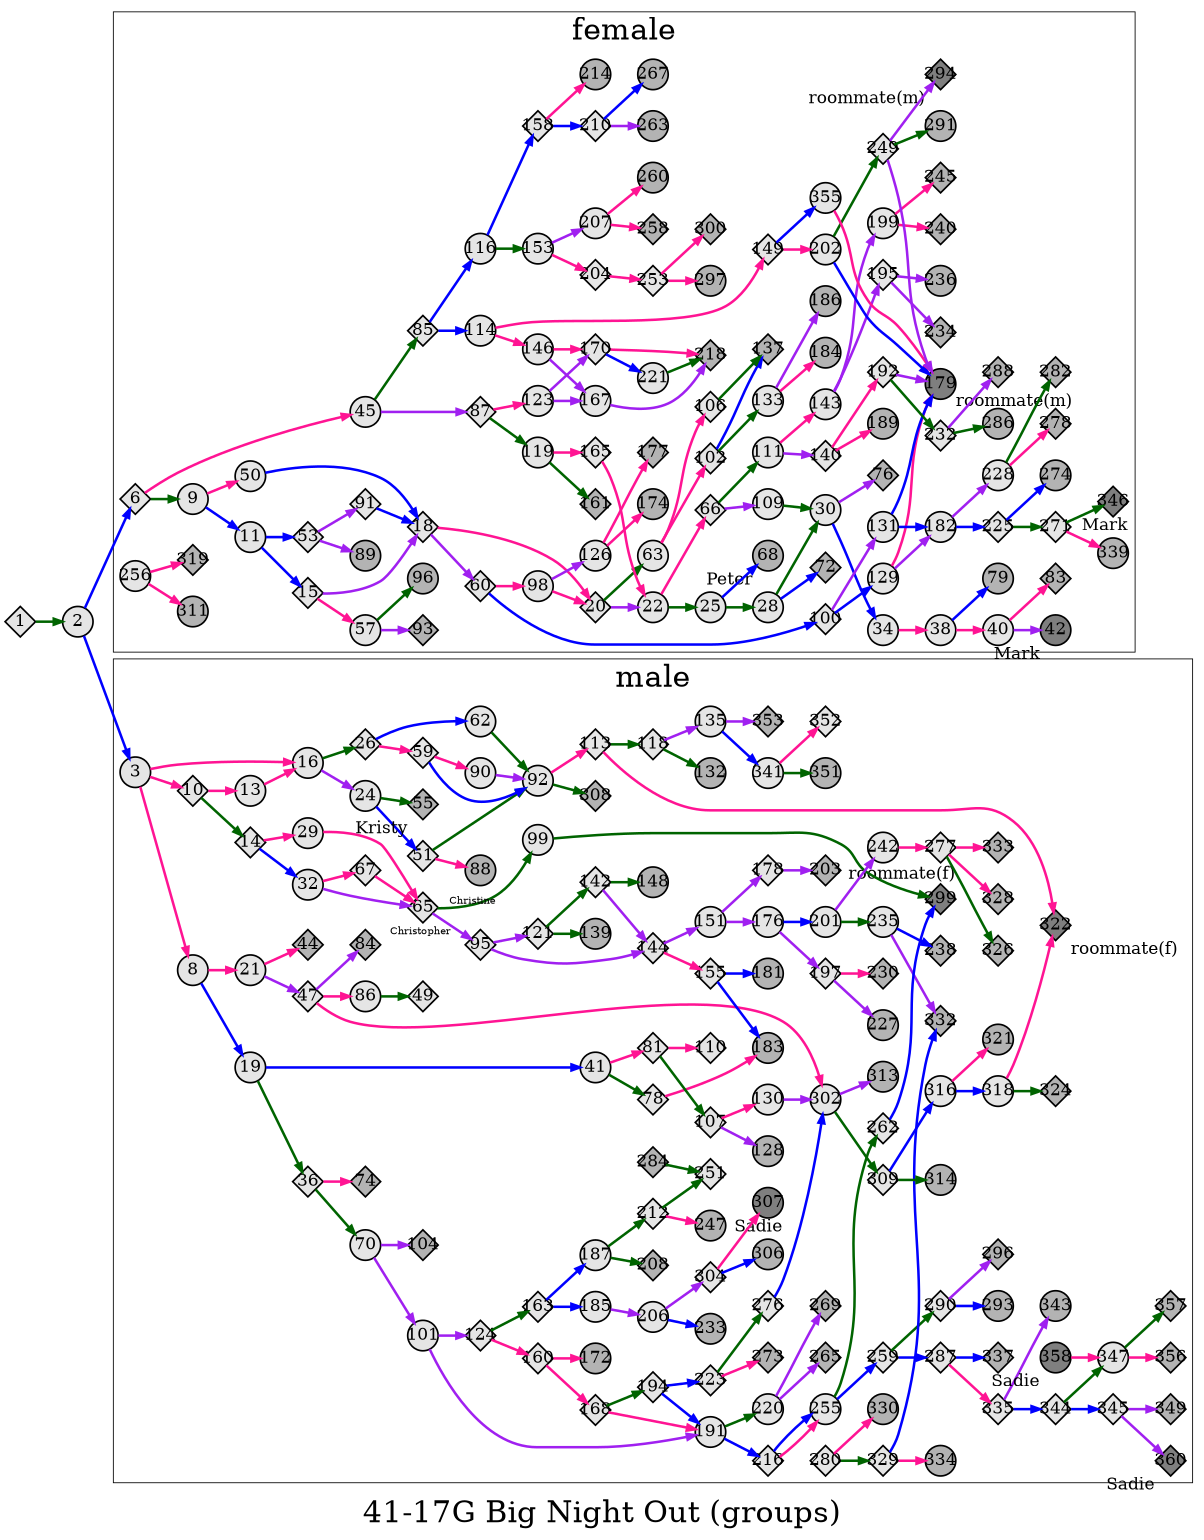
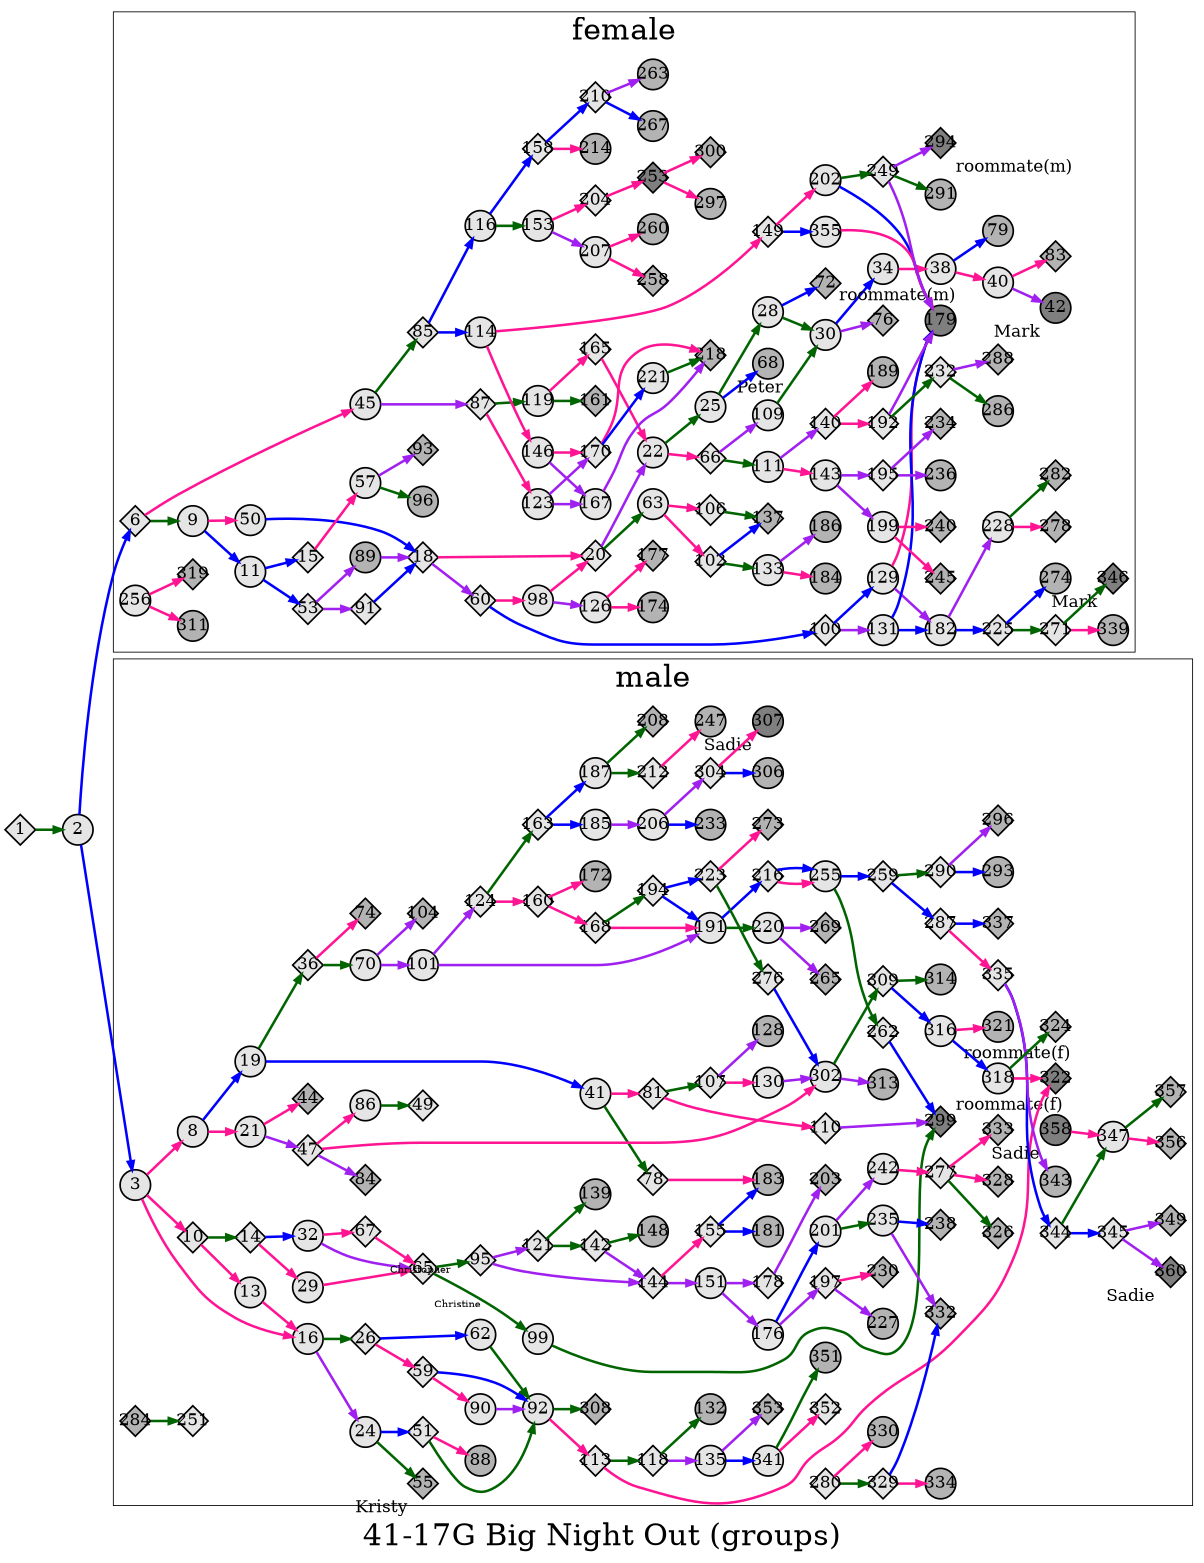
(653, 281) -> (653, 178)
(376, 584) -> (390, 557)
(448, 924) -> (447, 1265)
none -> (879, 1125)
(678, 1196) -> none
